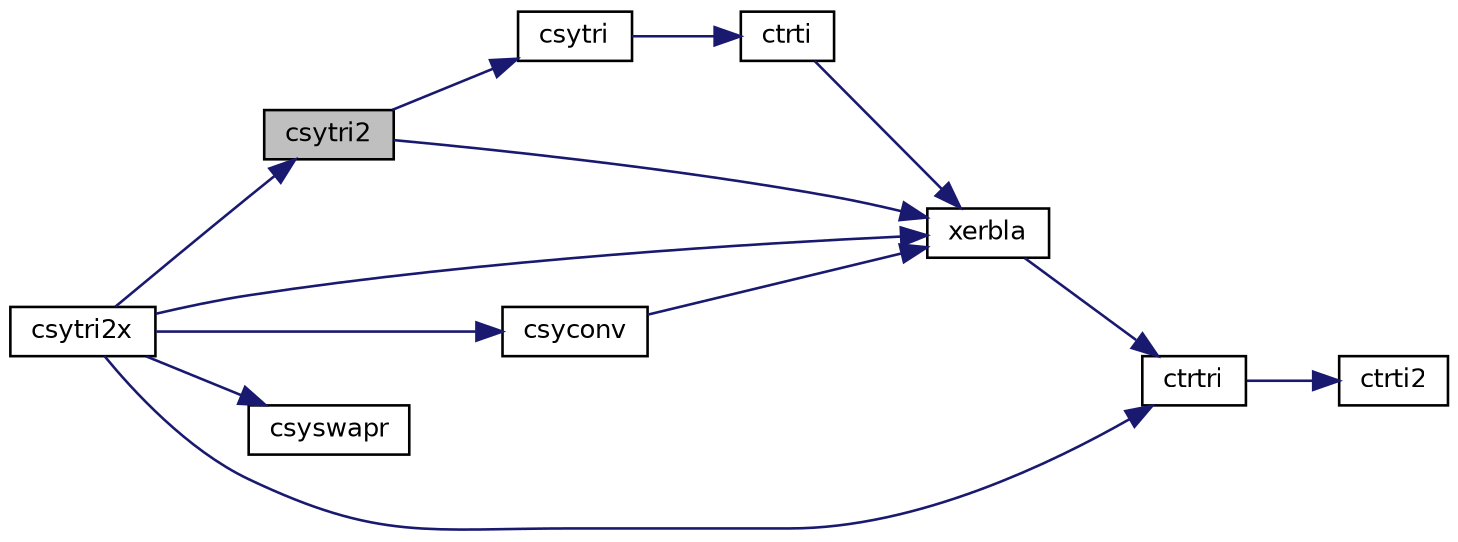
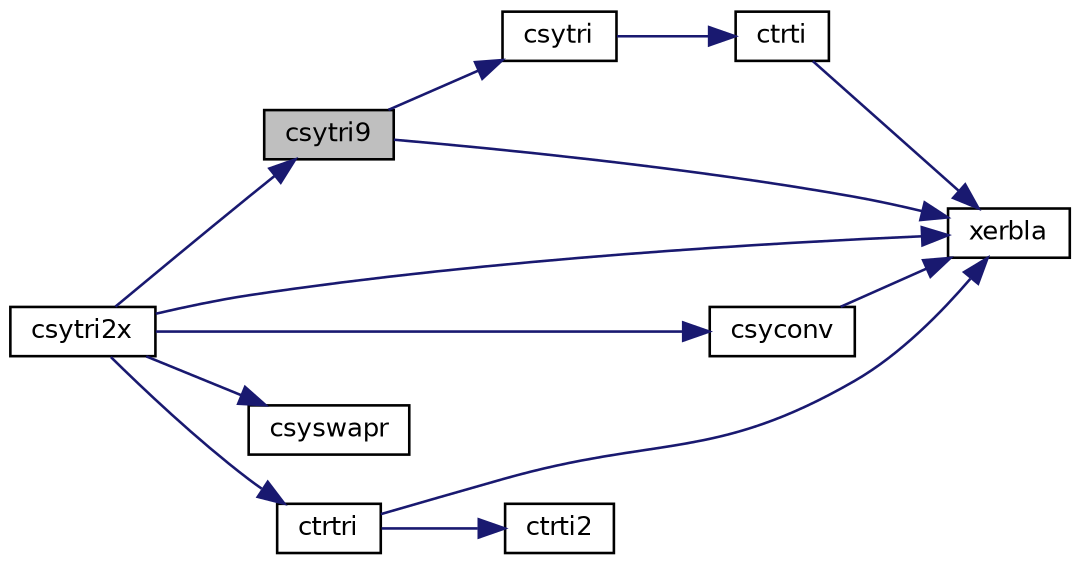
(329, 135) -> (329, 135)
(1081, 299) -> (697, 441)
